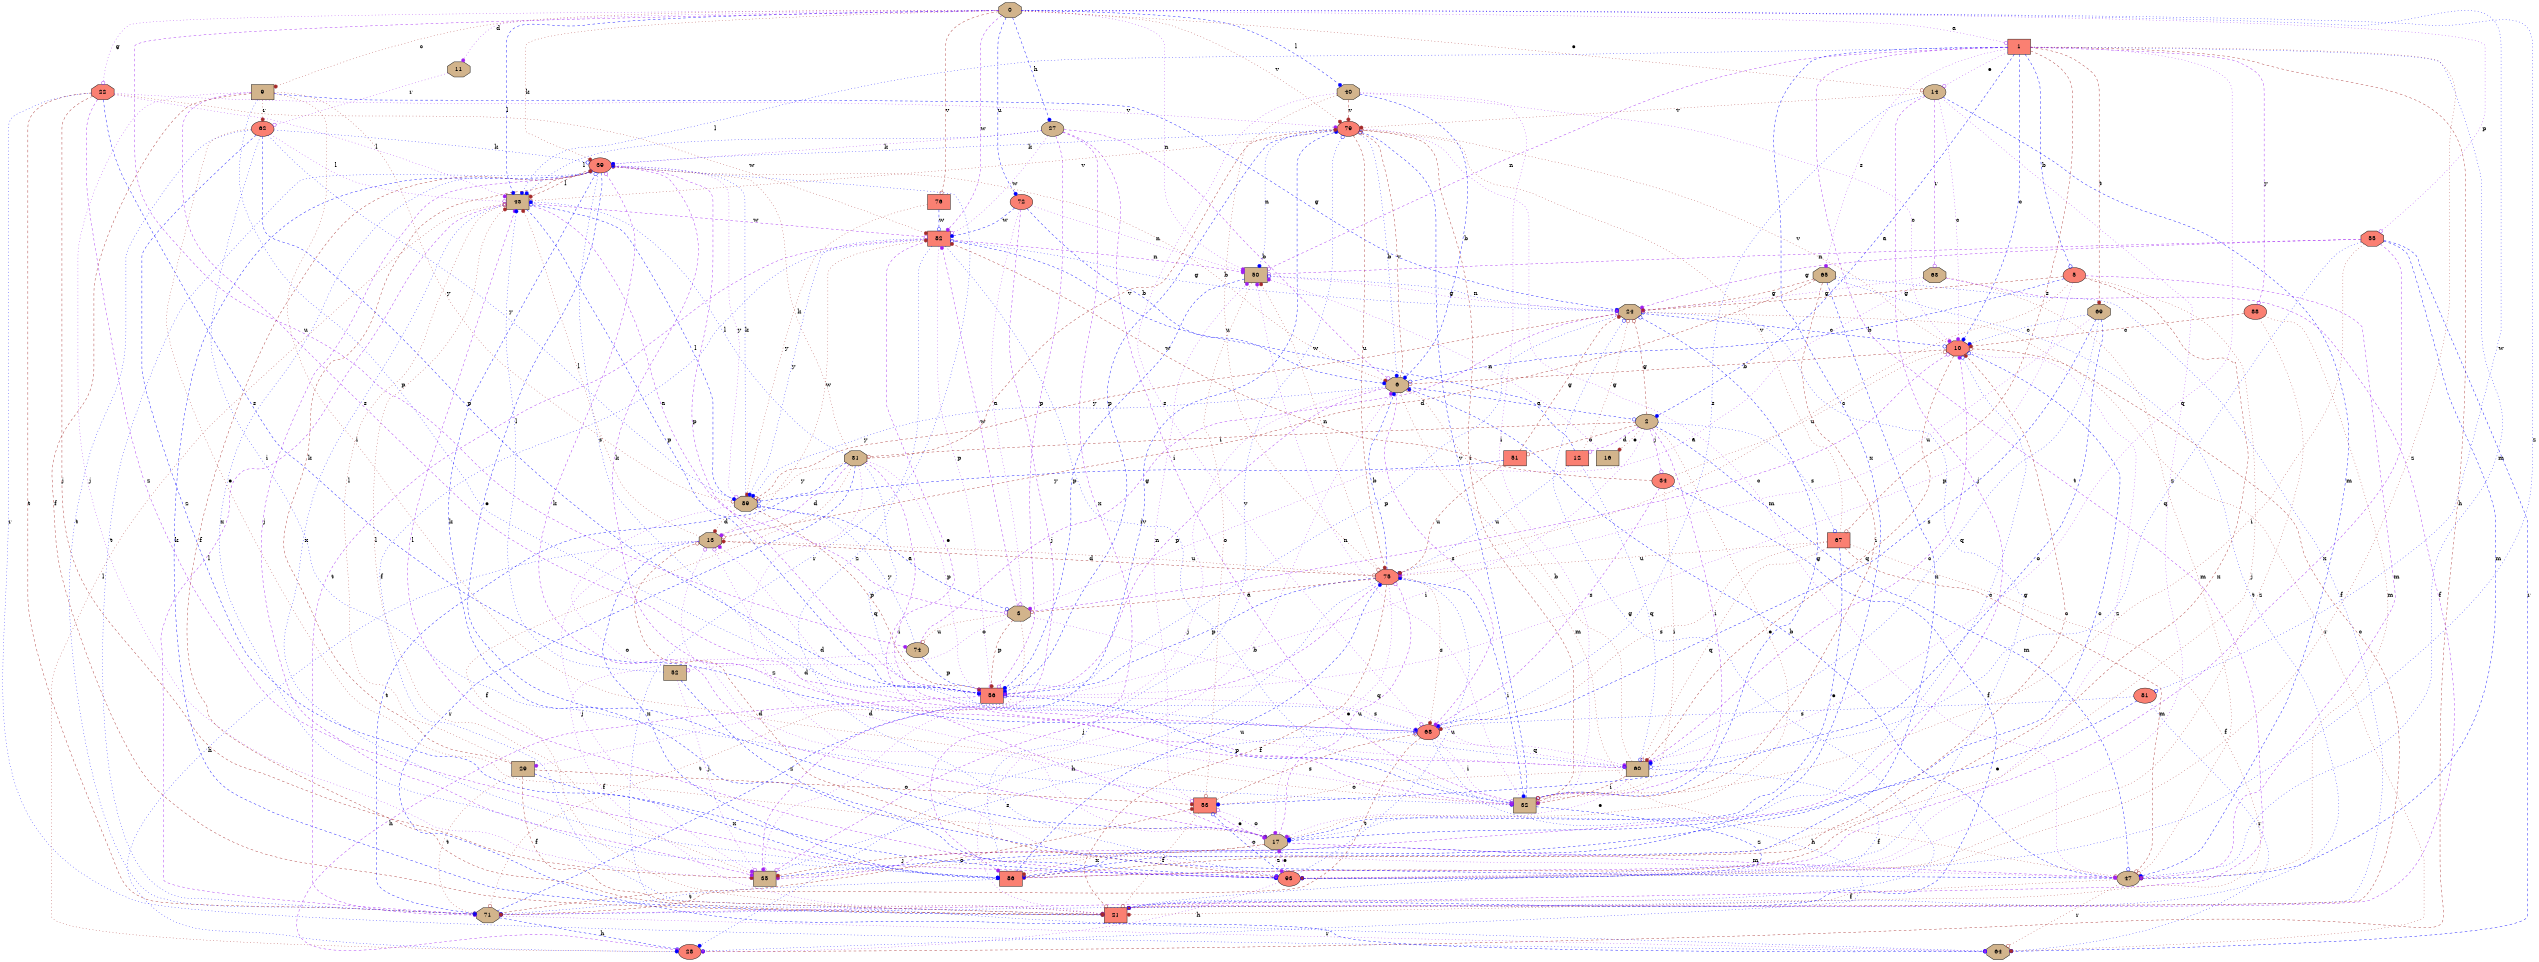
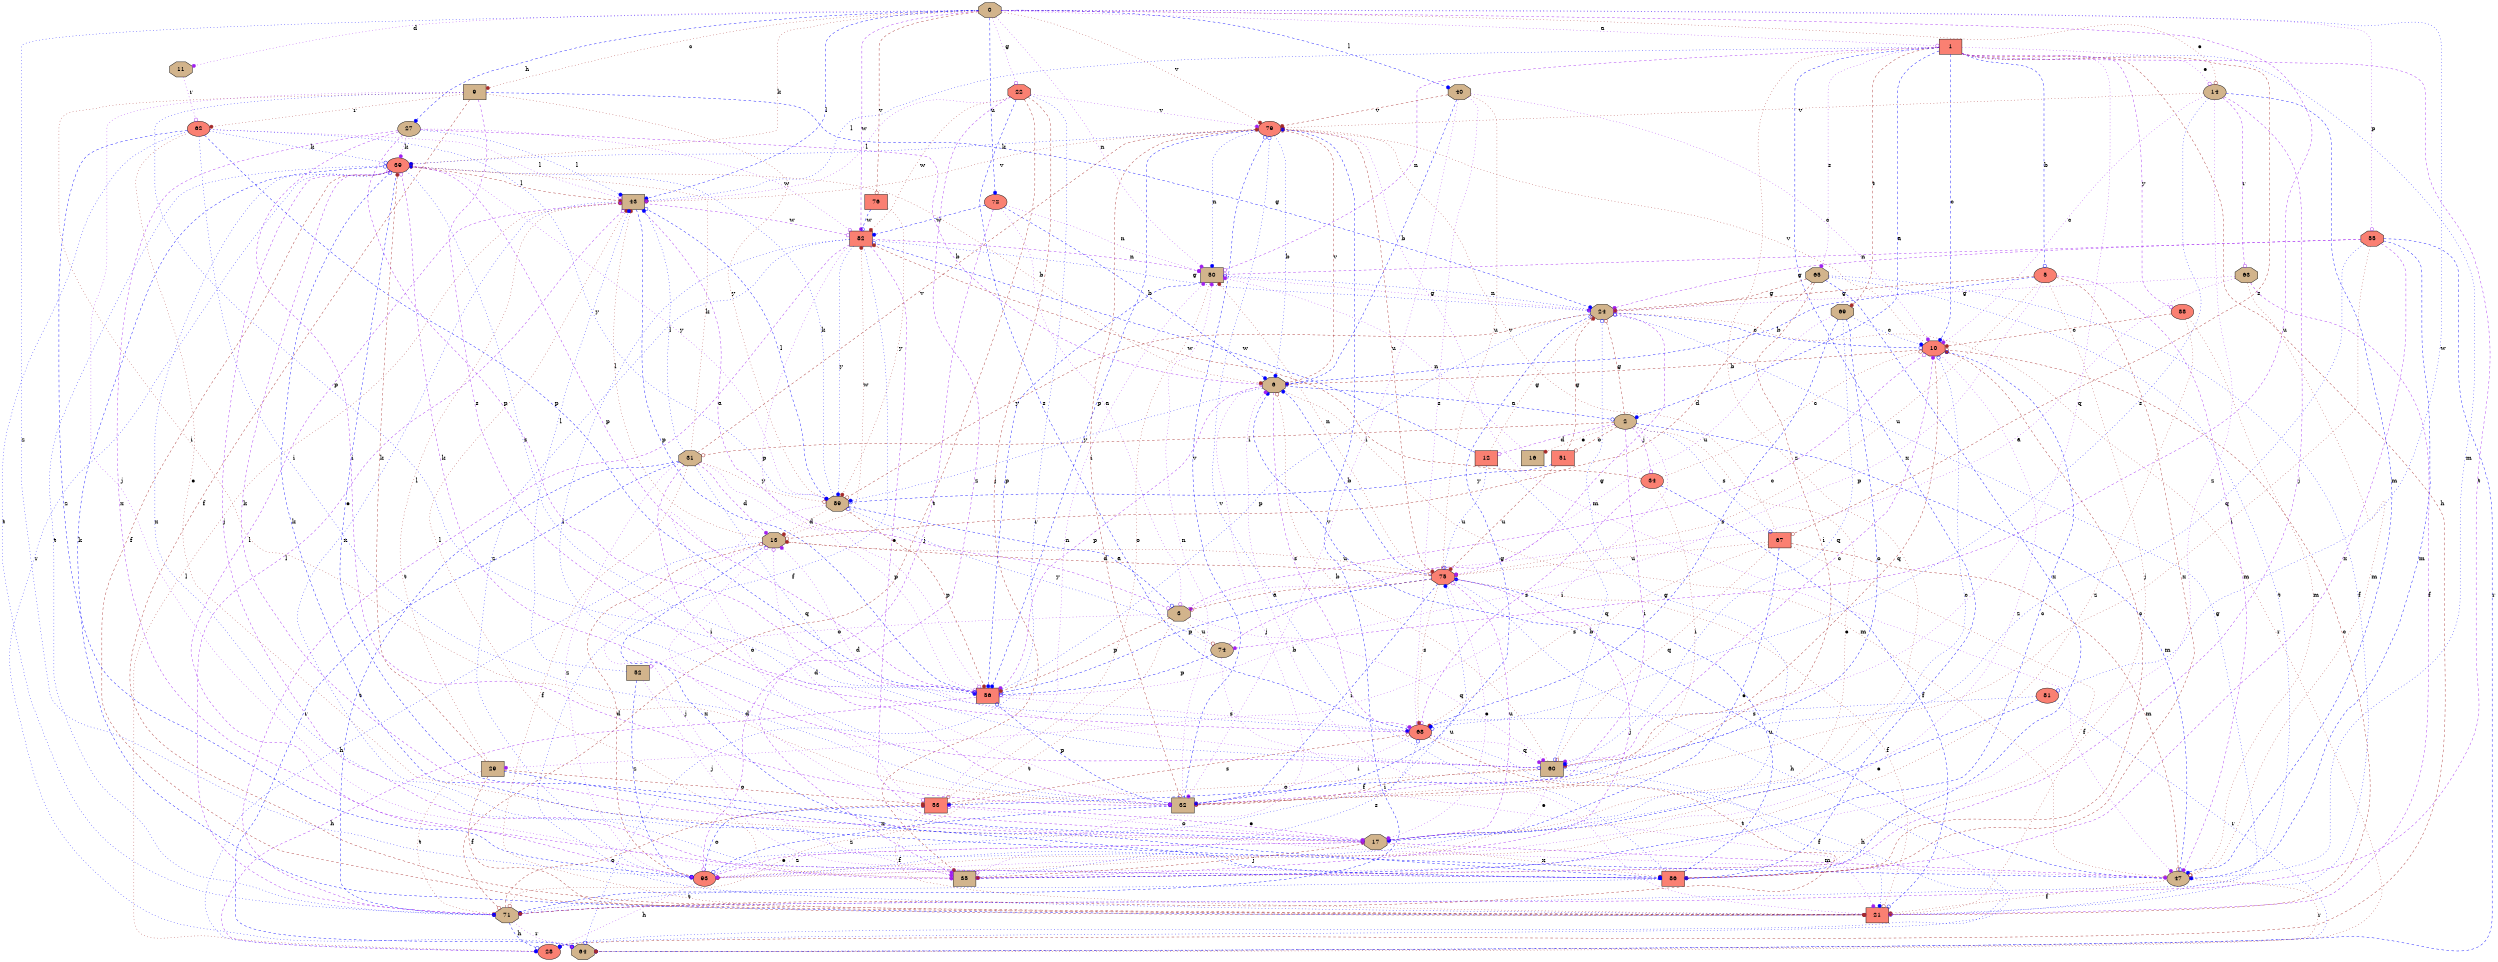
(982, 437) -> none
(1252, 750) -> (1765, 648)
